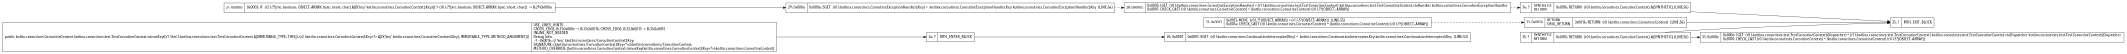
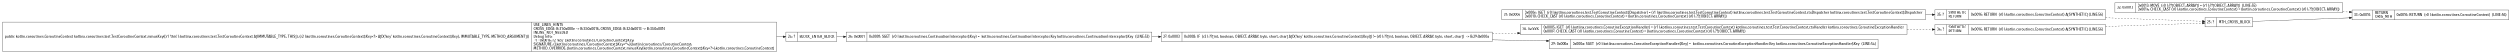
(1118, 8) -> (1505, 33)
(1789, 17) -> (2154, 25)
(1787, 22) -> (2301, 20)
(1918, 22) -> (2235, 22)
(1559, 24) -> (2384, 17)
(1776, 26) -> (2154, 20)
(956, 37) -> (817, 37)
none -> (1155, 37)
(1694, 37) -> (1929, 15)
